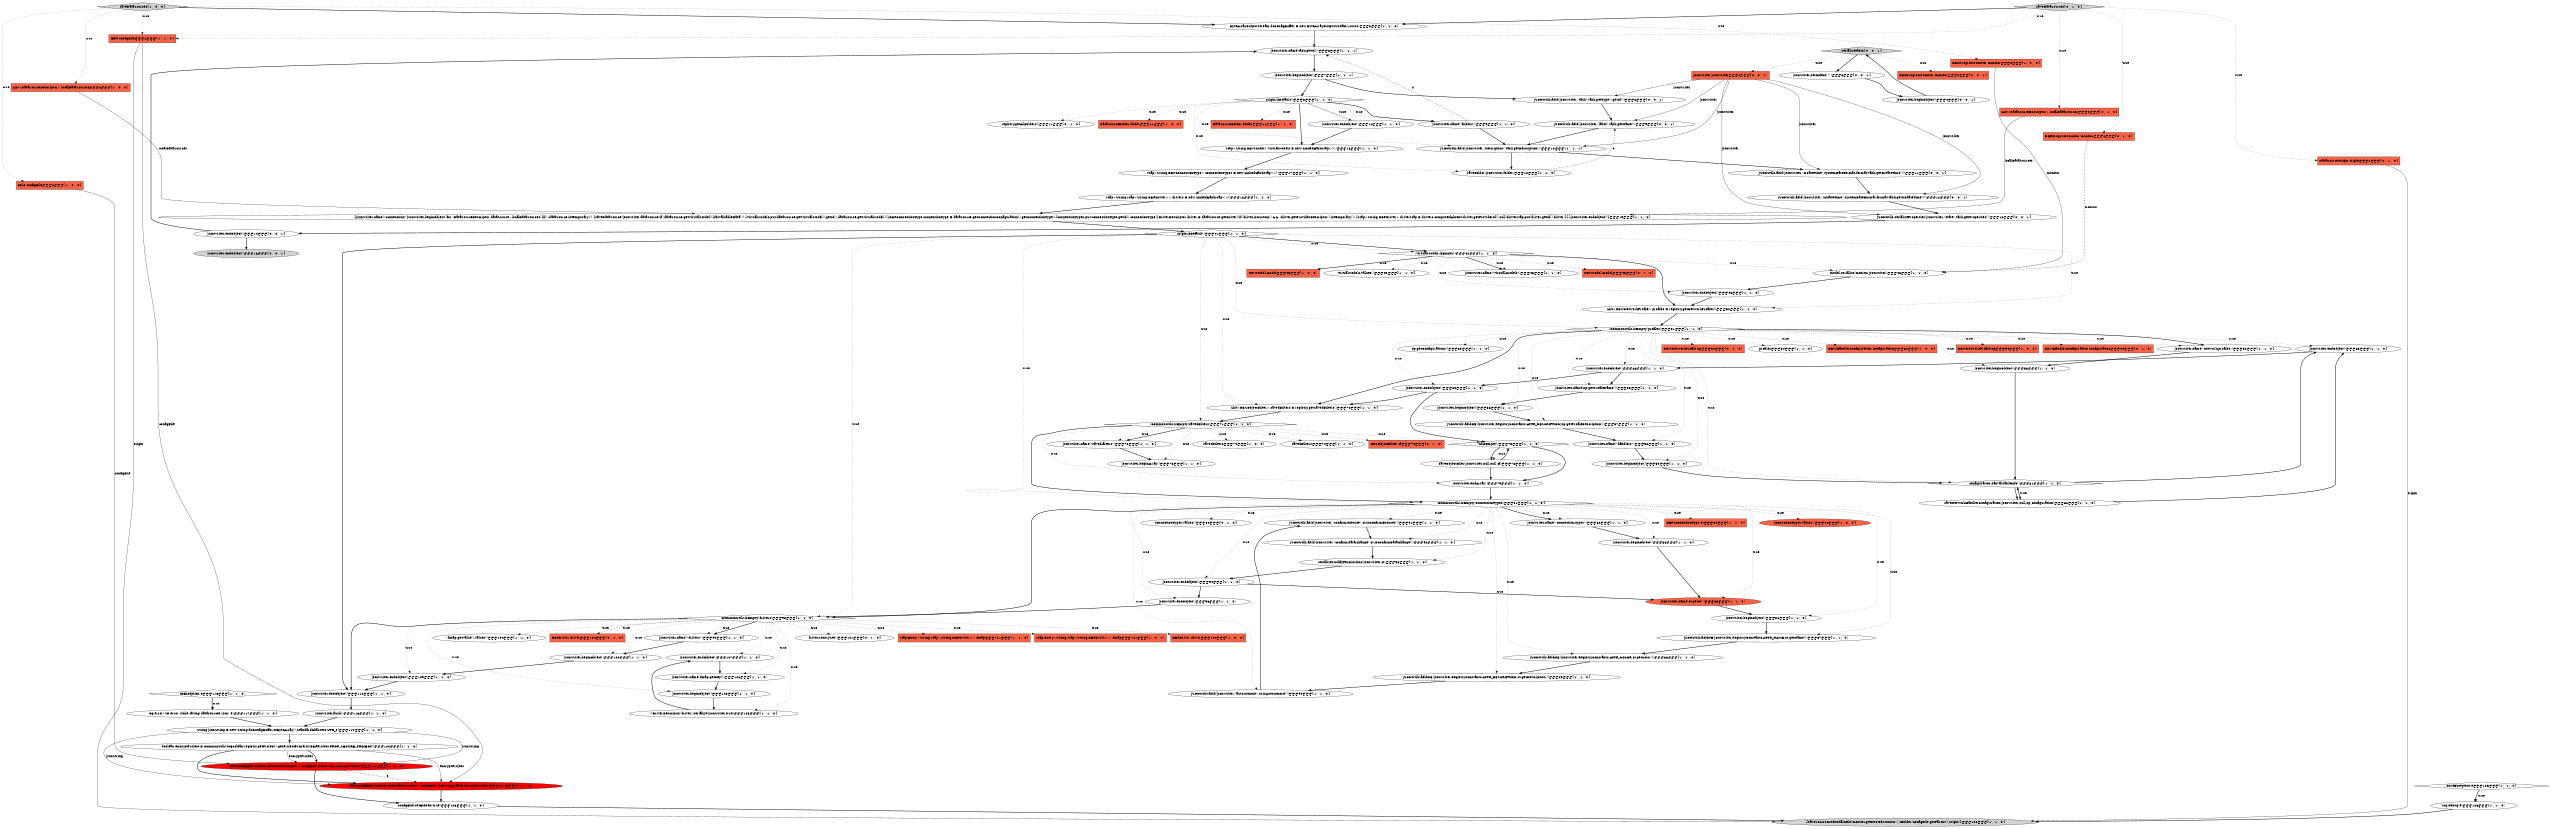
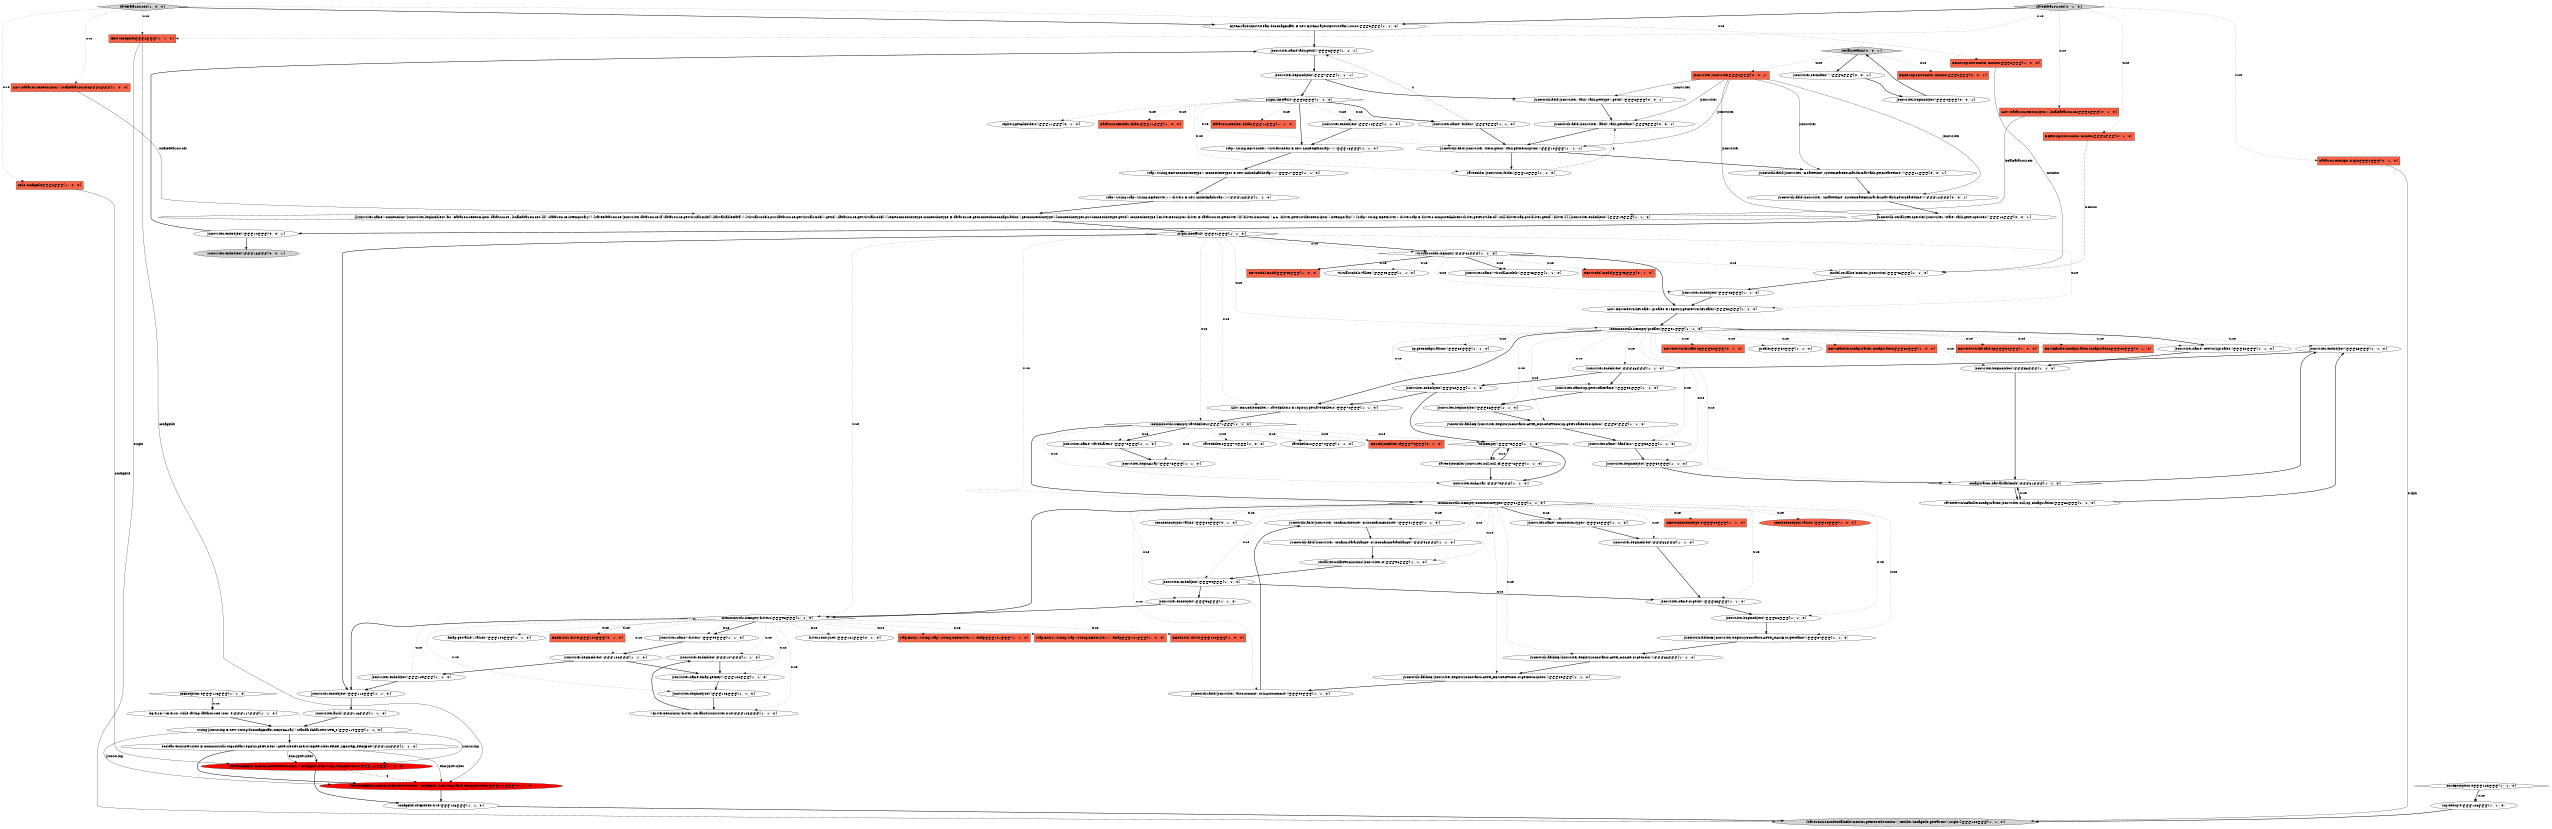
(1328, 111) -> (1328, 111)
(1491, 492) -> none
(1703, 602) -> (1703, 602)
(532, 622) -> (534, 621)
none -> (660, 667)
